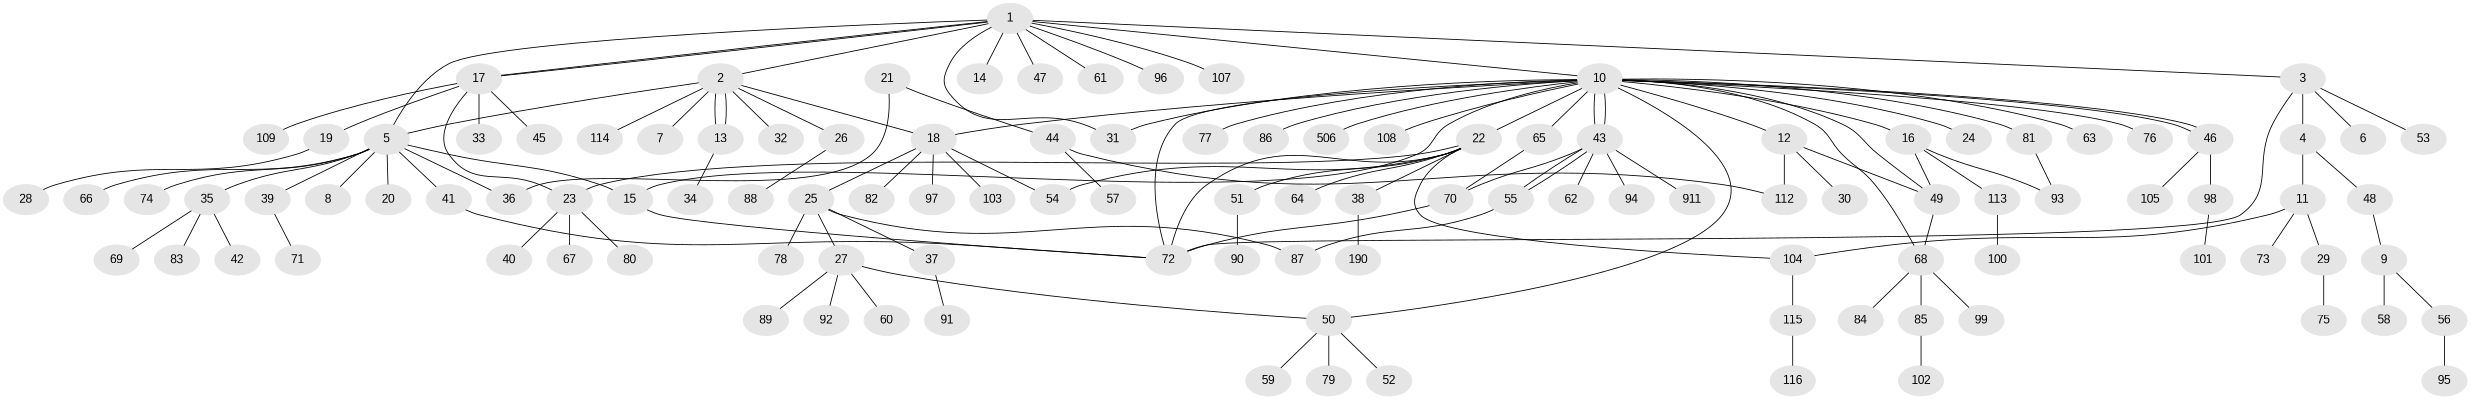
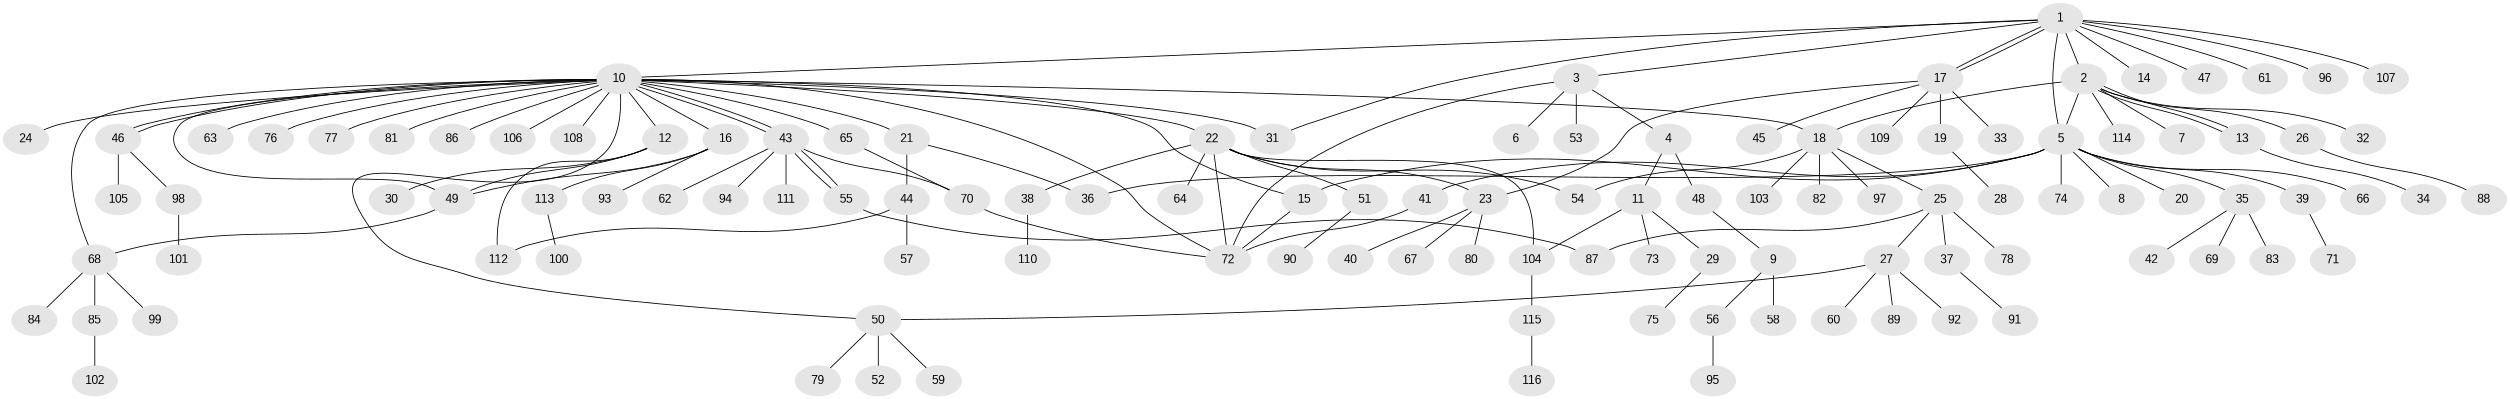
none -> (767, 98)
(1326, 139) -> (513, 139)
(2043, 169) -> none
(1692, 200) -> (786, 200)
(1358, 260) -> (1028, 260)
